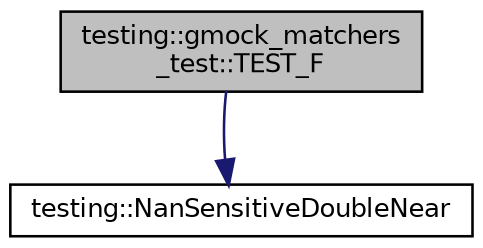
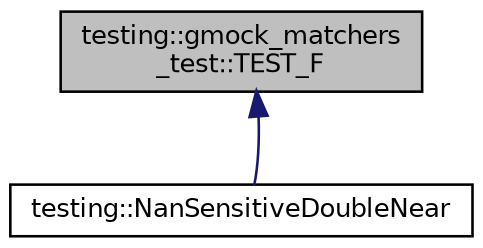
(224, 125) -> (258, 151)
